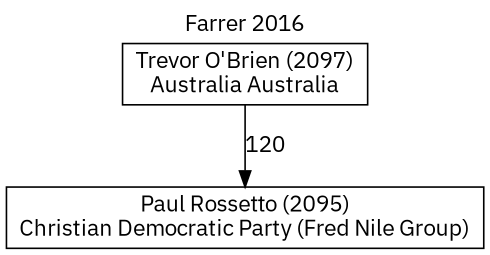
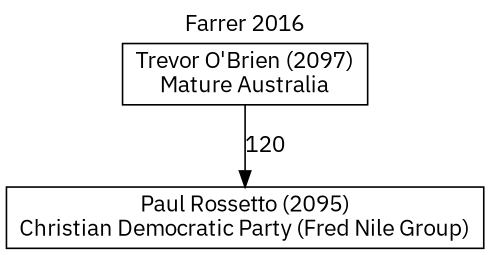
(245, 74) -> (245, 74)
